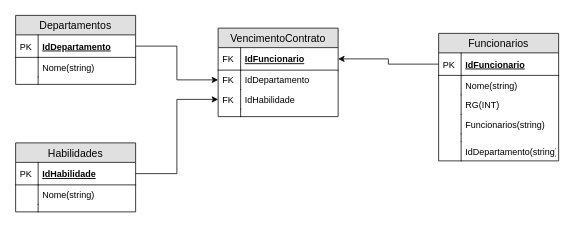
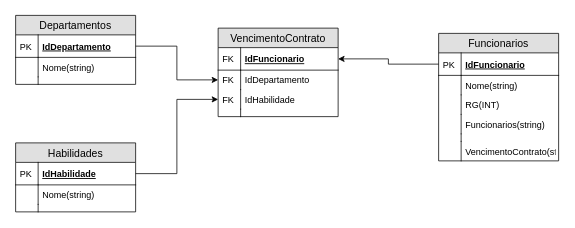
(519, 152) -> (528, 152)
